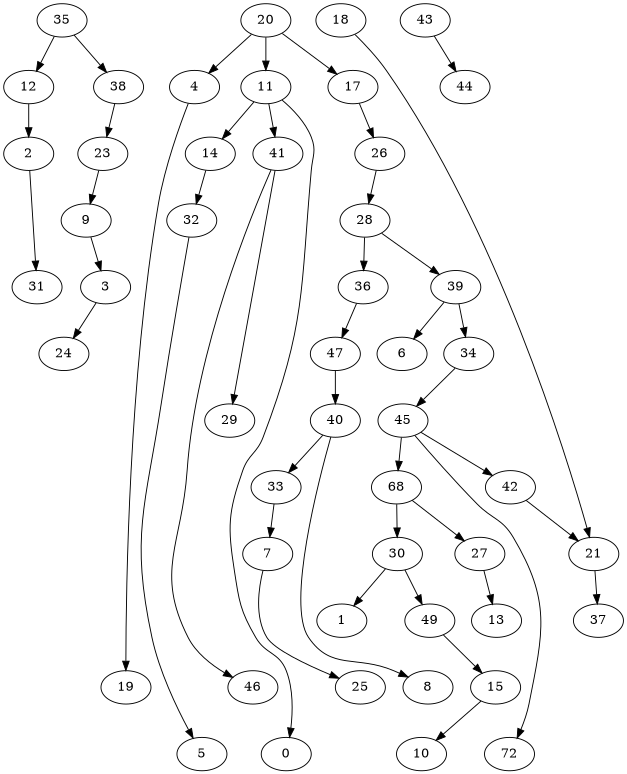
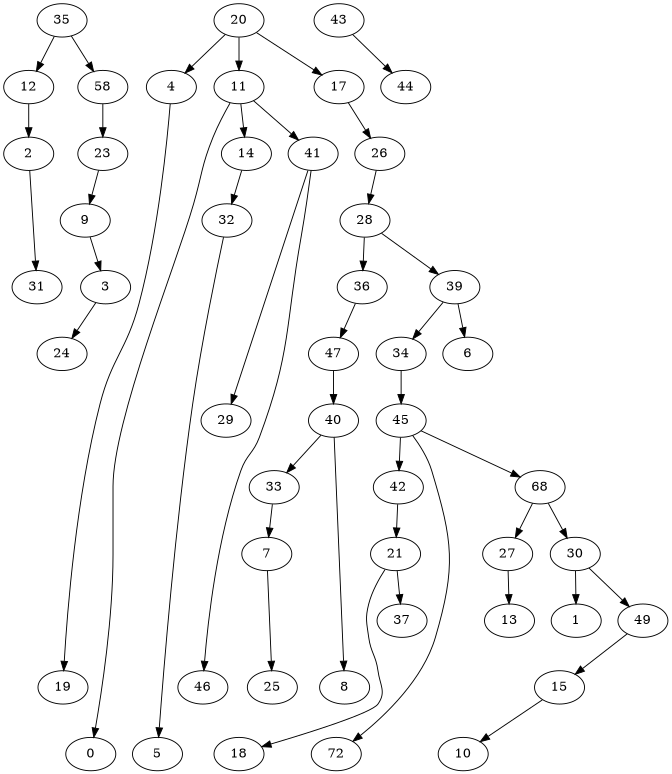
(119, 87) -> (103, 87)
(495, 270) -> (382, 692)
